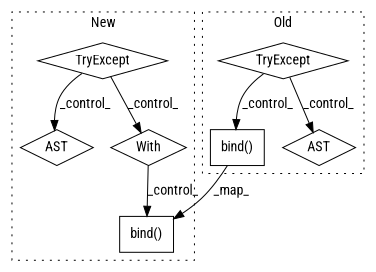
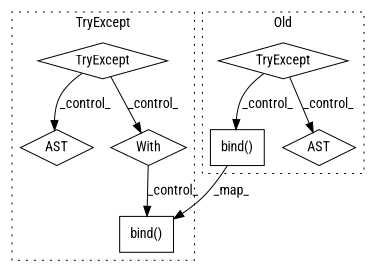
(103, 23) -> (103, 23)
